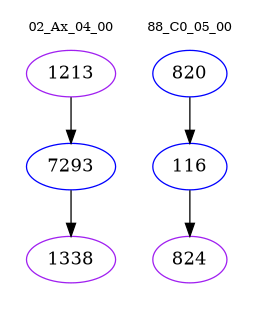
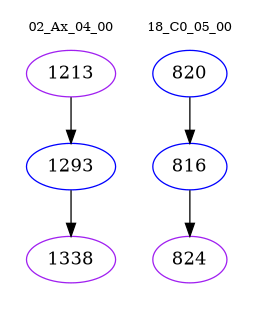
(190, 28) -> (190, 28)
(71, 167) -> (71, 167)
(190, 167) -> (190, 167)
